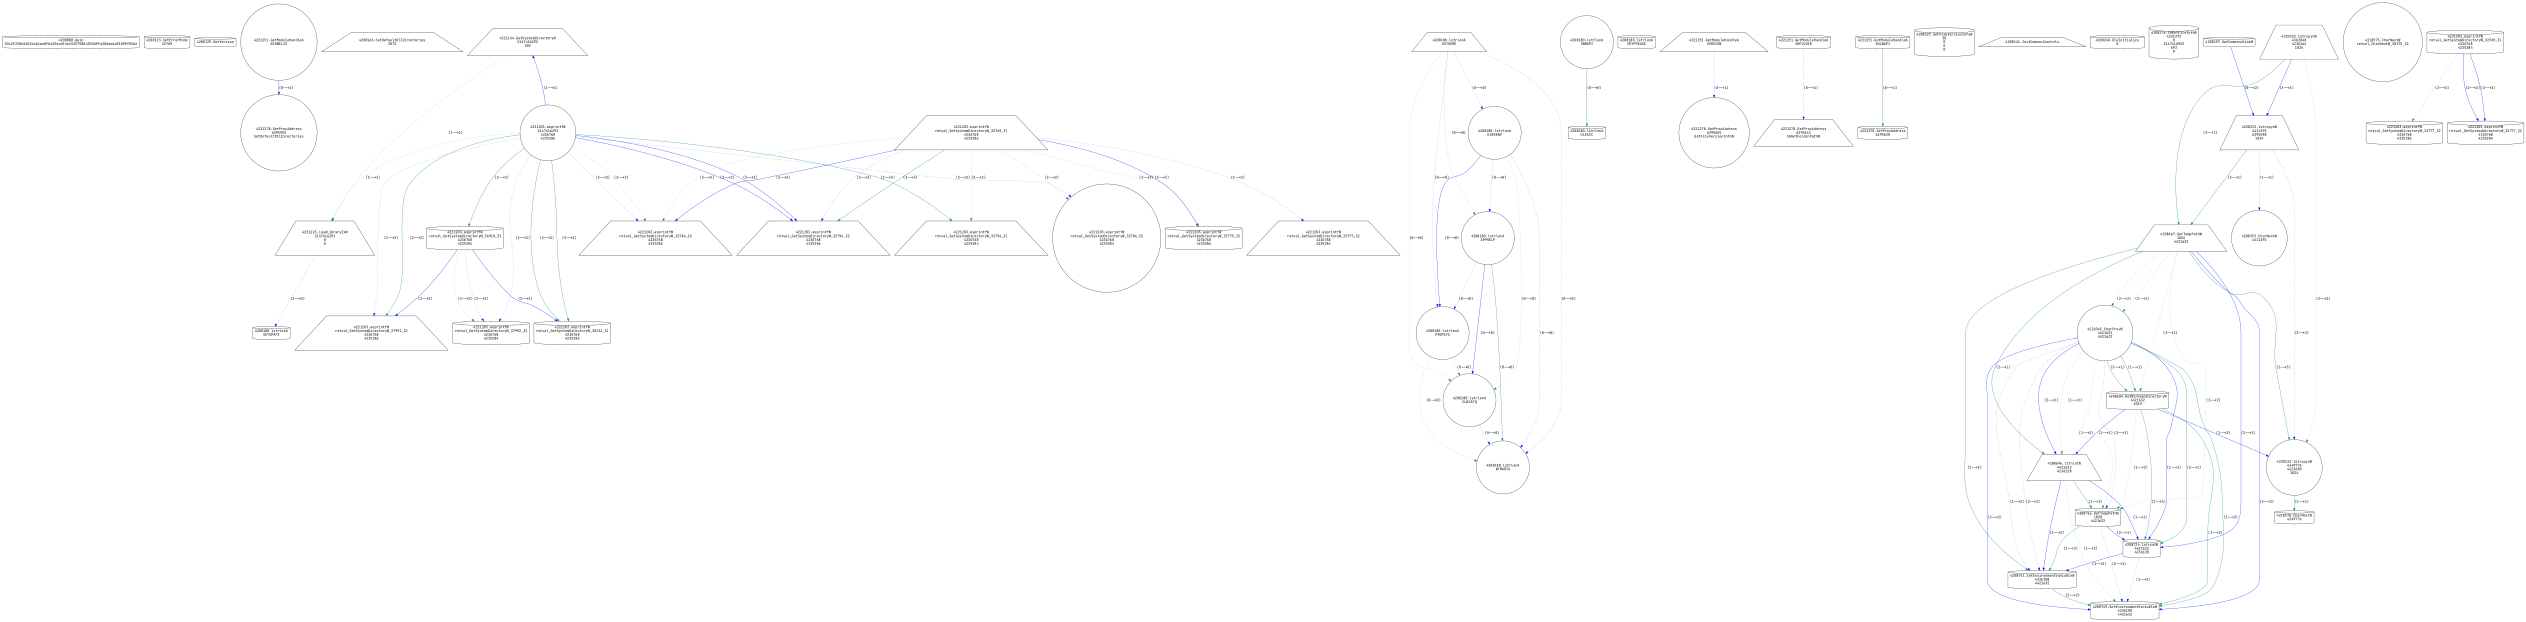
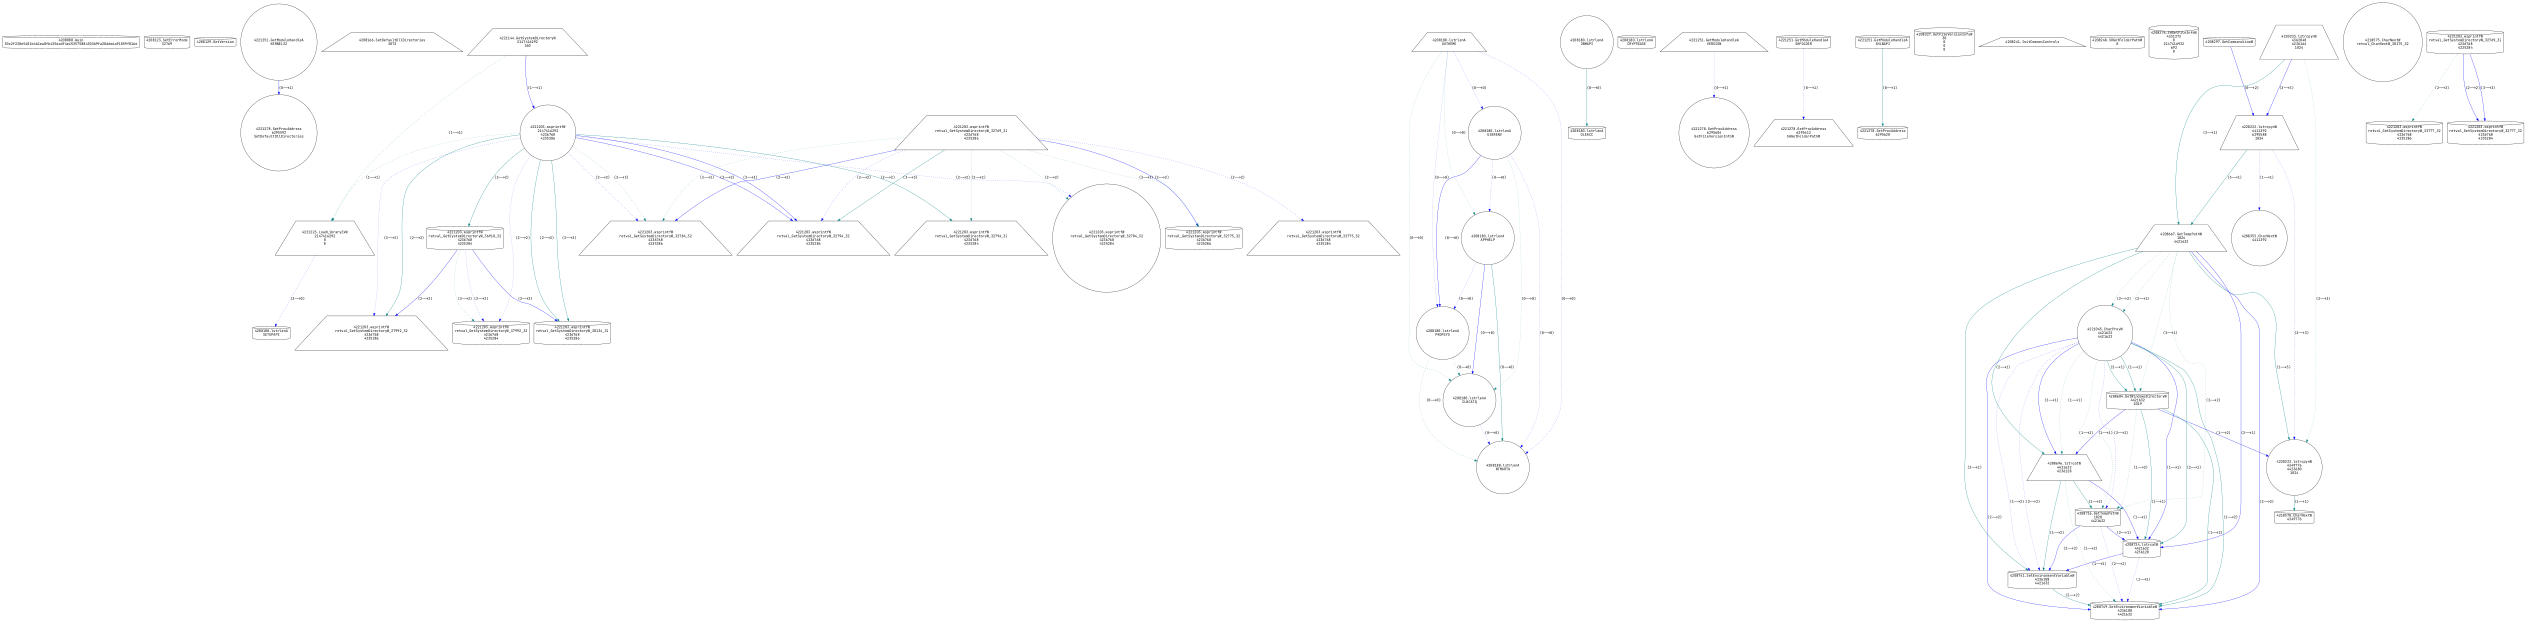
(2117, 42) -> (2117, 42)
(541, 81) -> (526, 81)
(2051, 524) -> (2051, 524)
(2060, 544) -> (2060, 544)
